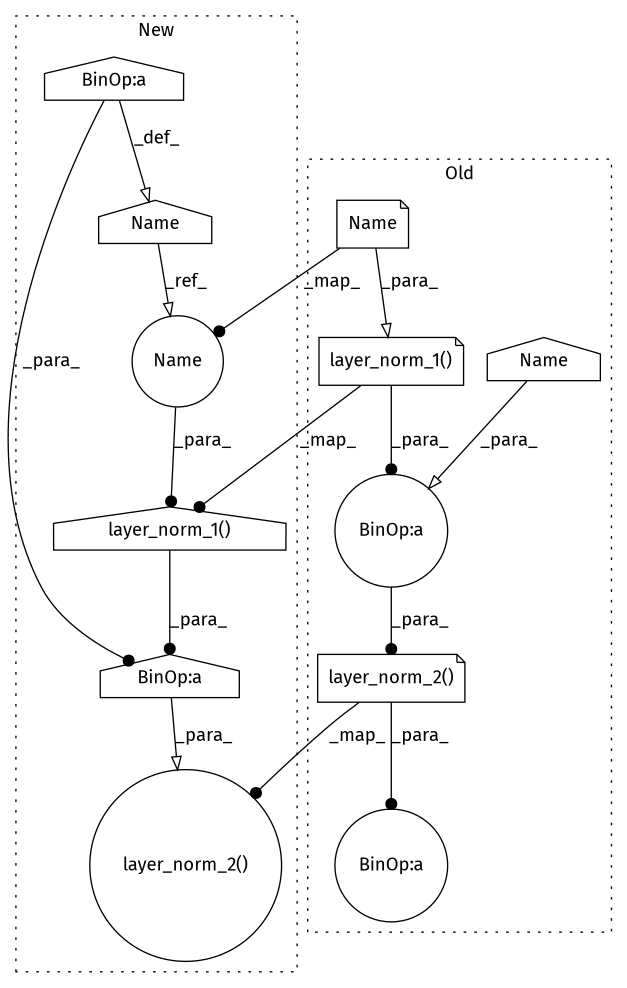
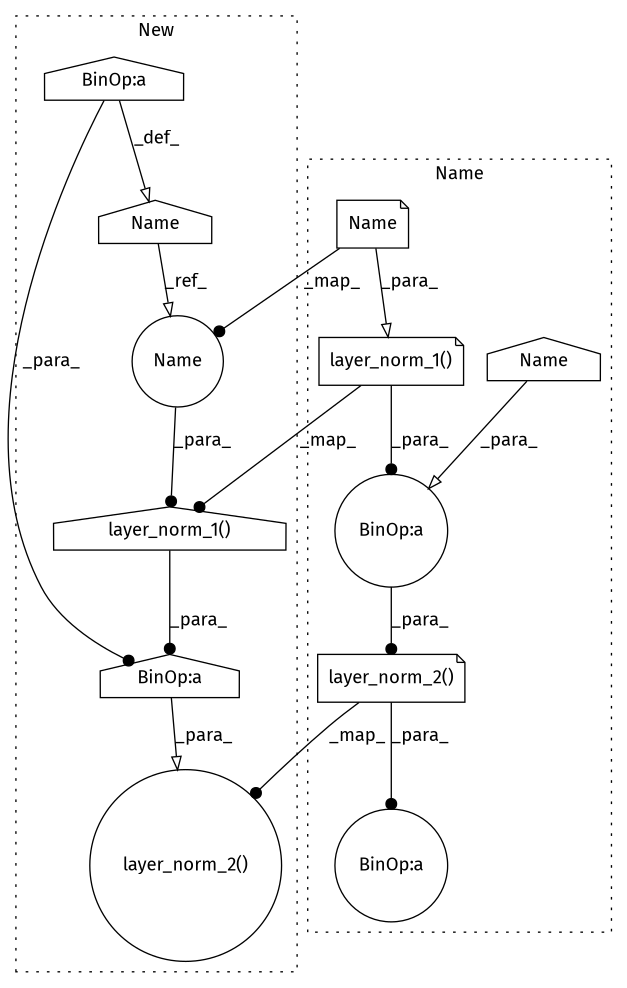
(460, 174) -> (460, 174)
